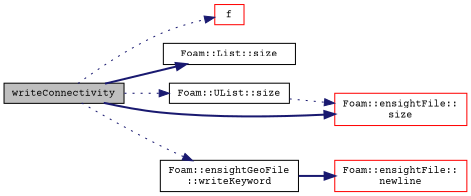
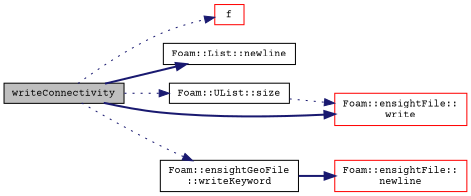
(229, 54) -> (229, 54)
(401, 109) -> (401, 109)
